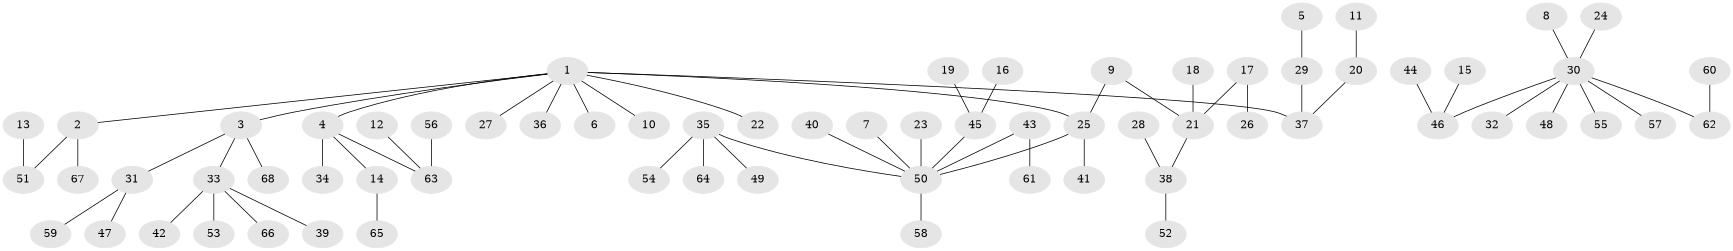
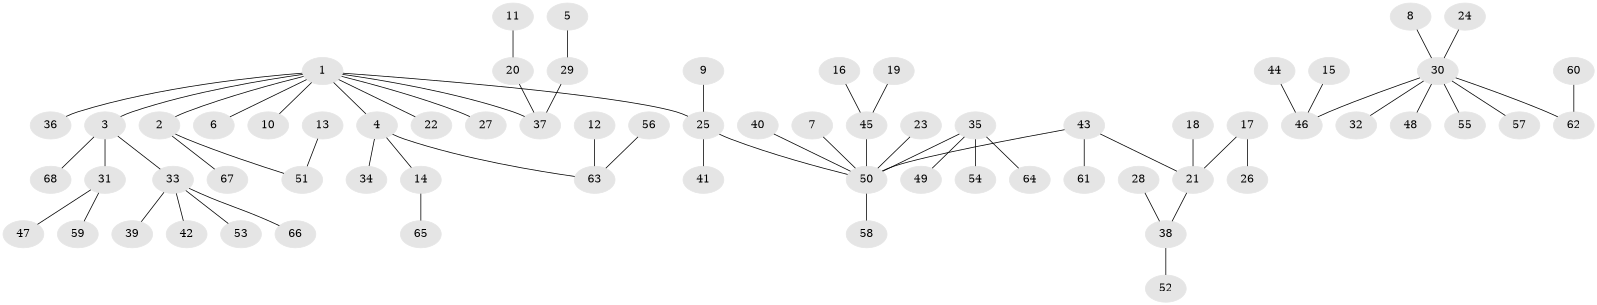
(1144, 93) -> (1139, 153)
